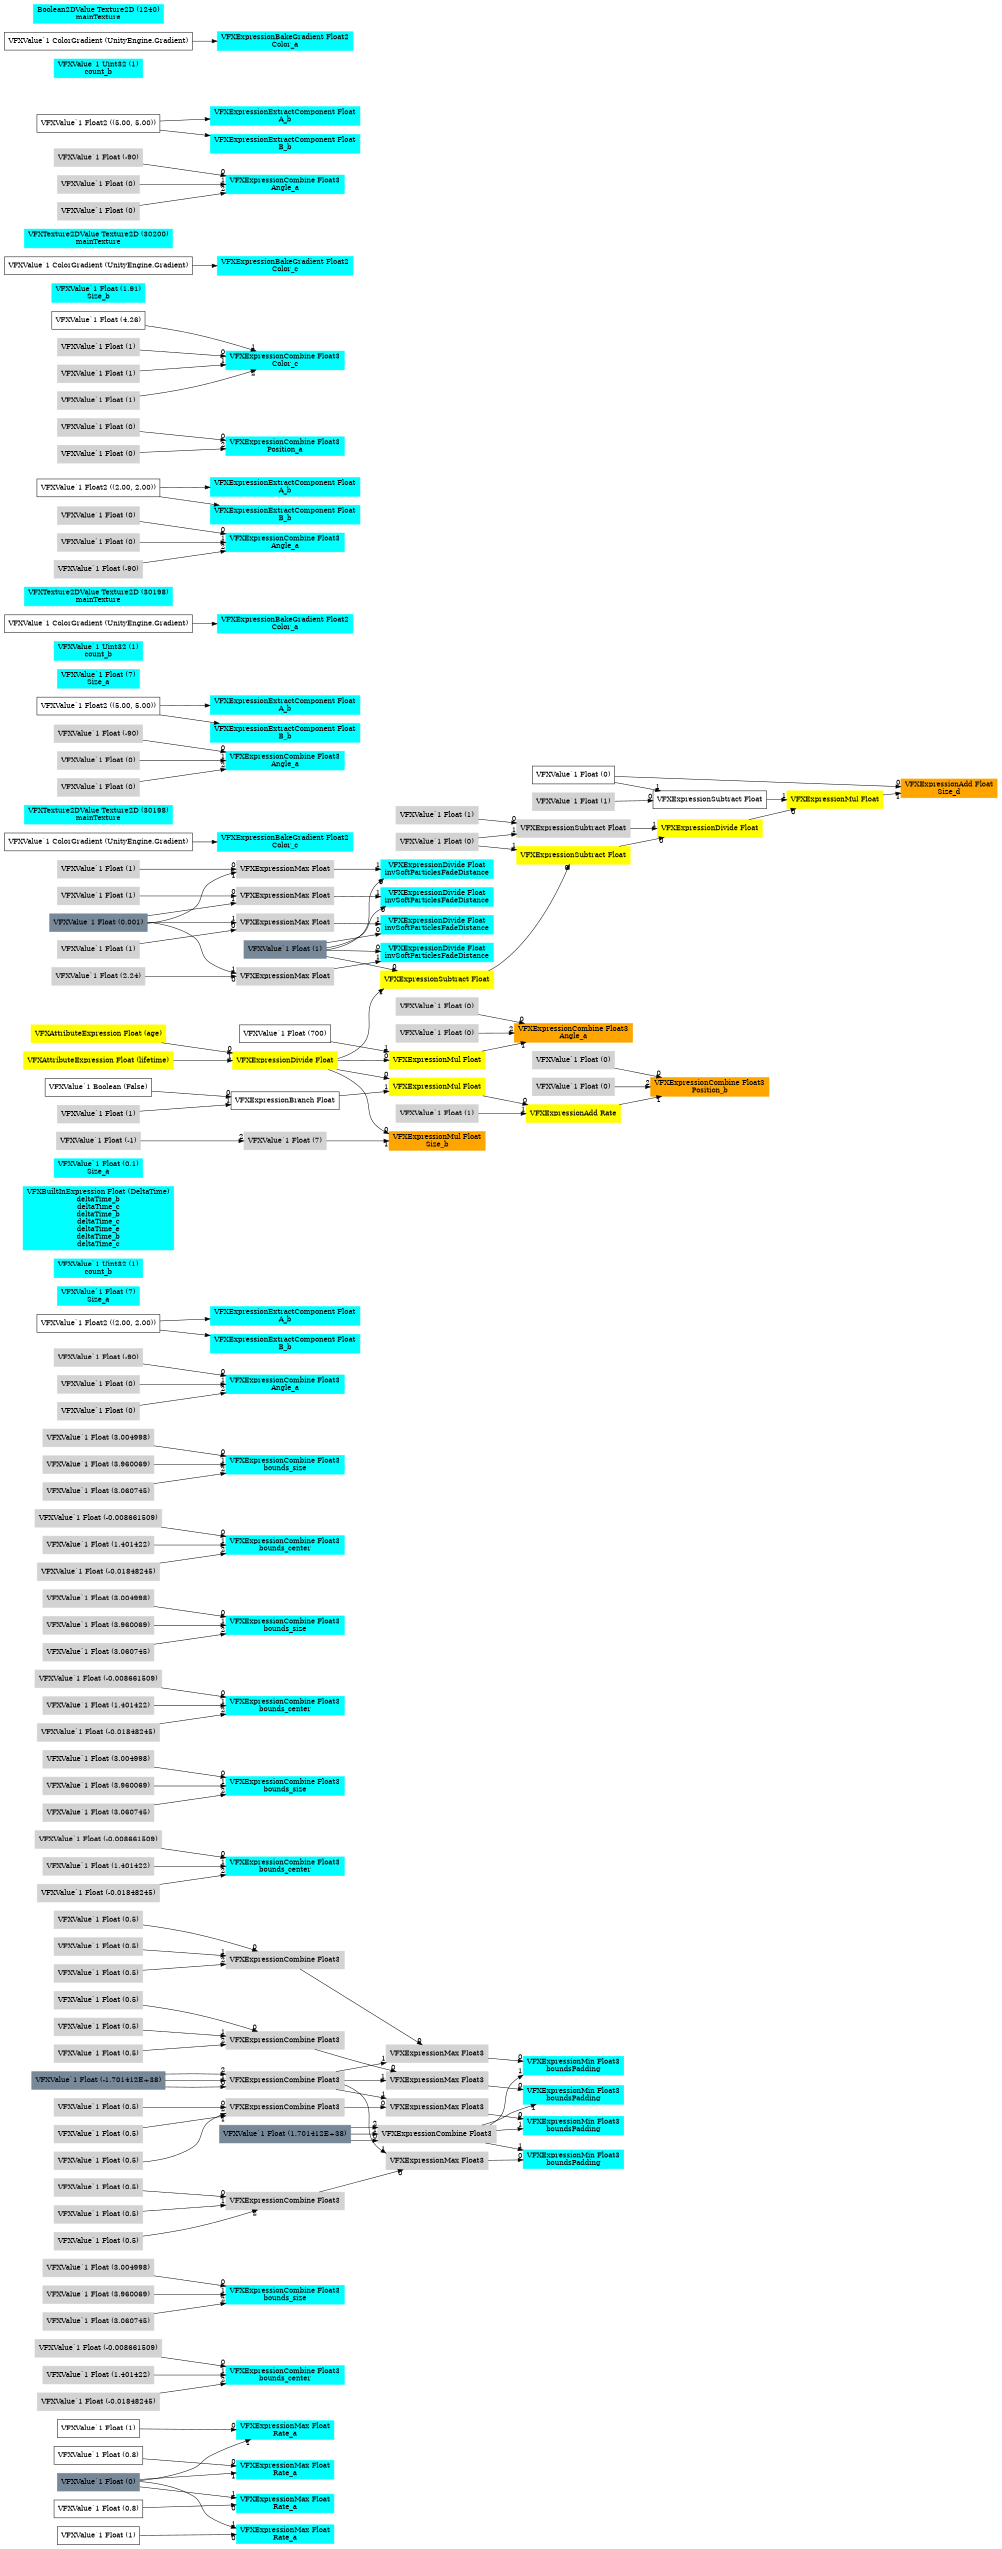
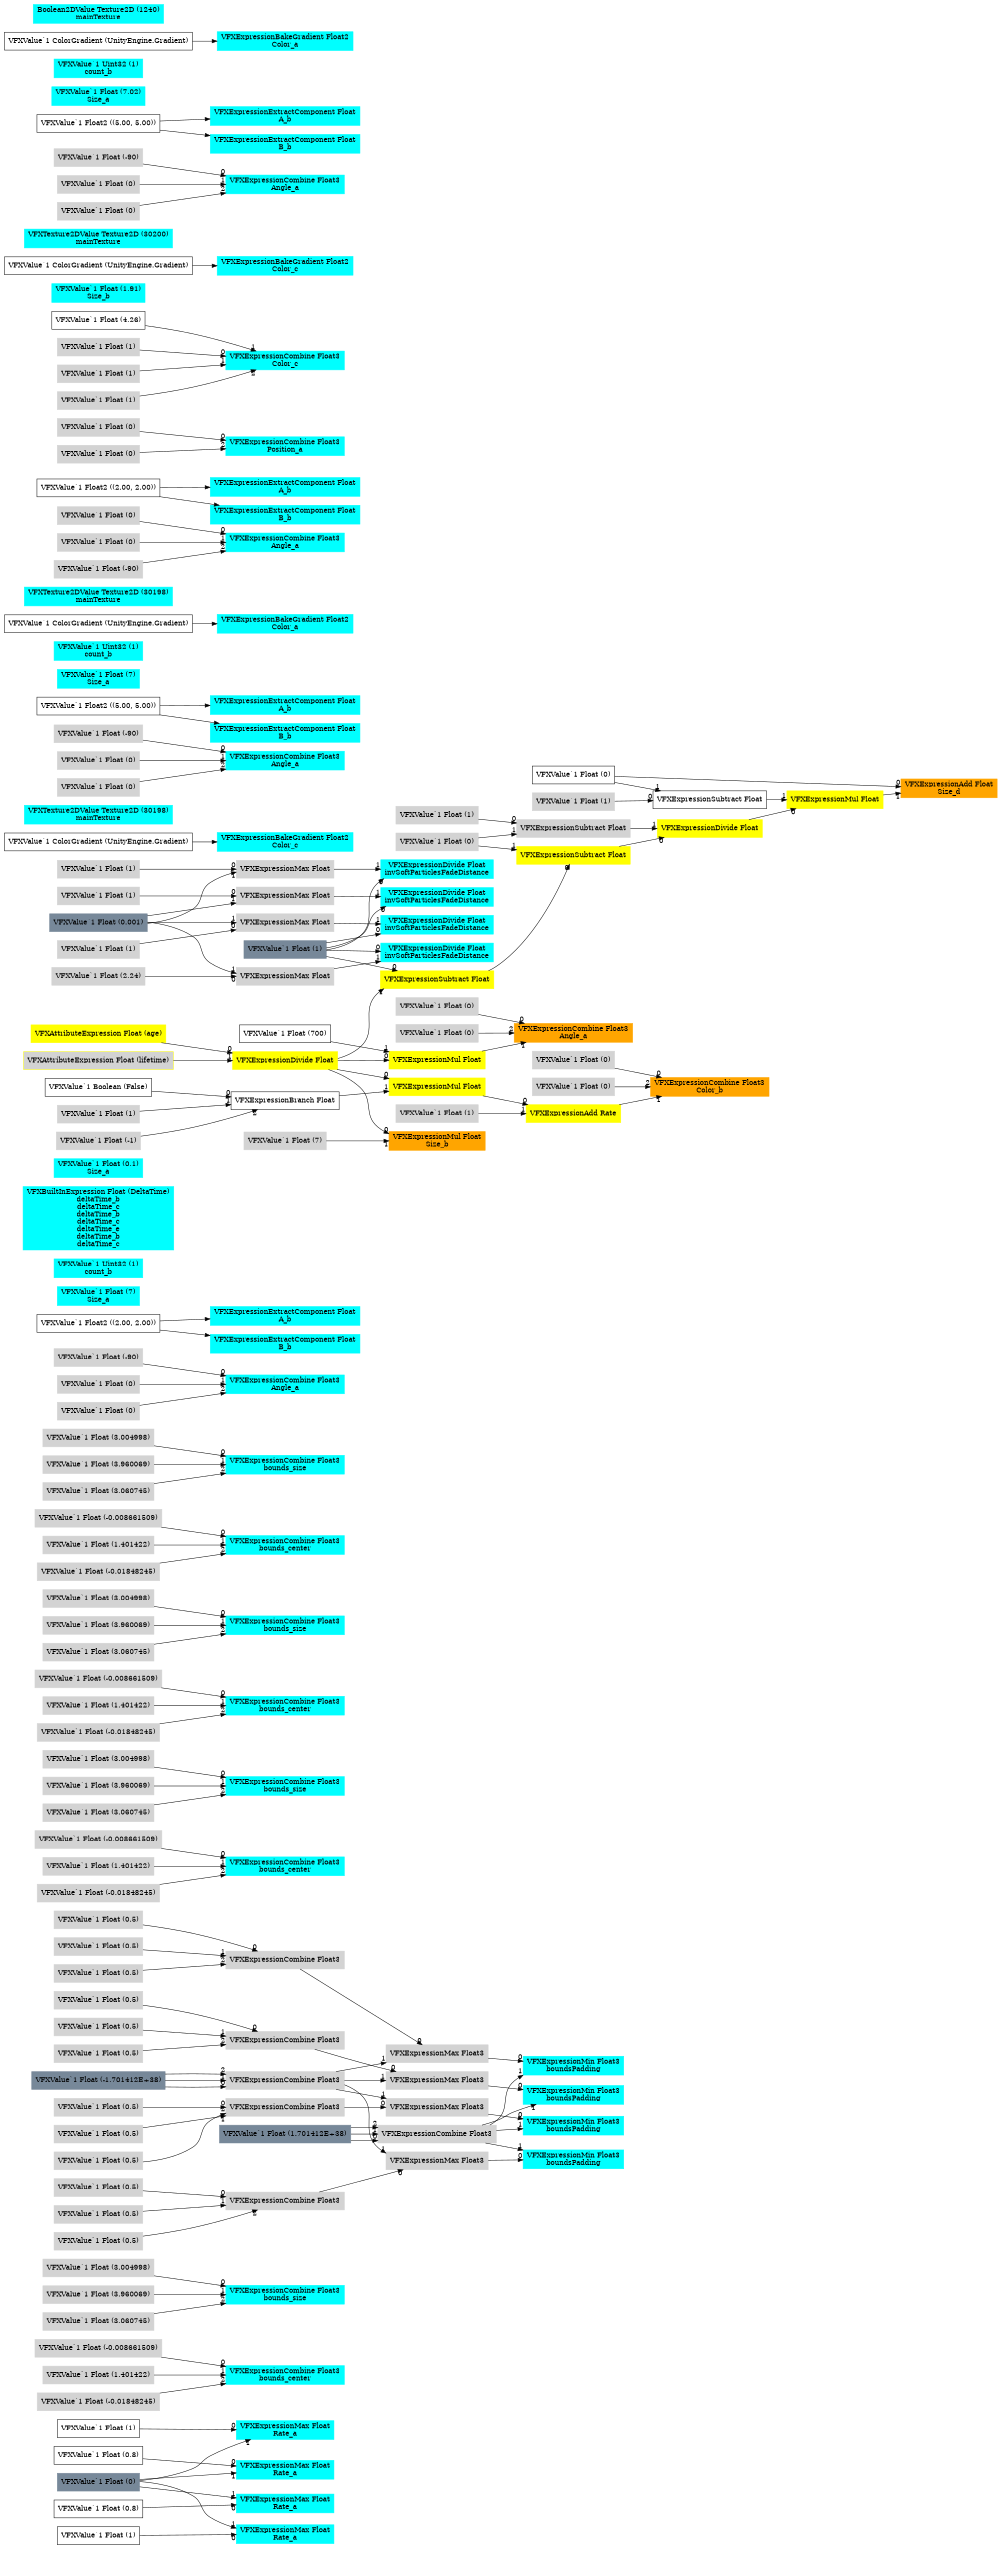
none -> (98, 96)
(98, 1061) -> (98, 1061)
(710, 1087) -> (710, 1087)
(190, 1141) -> (197, 1126)
